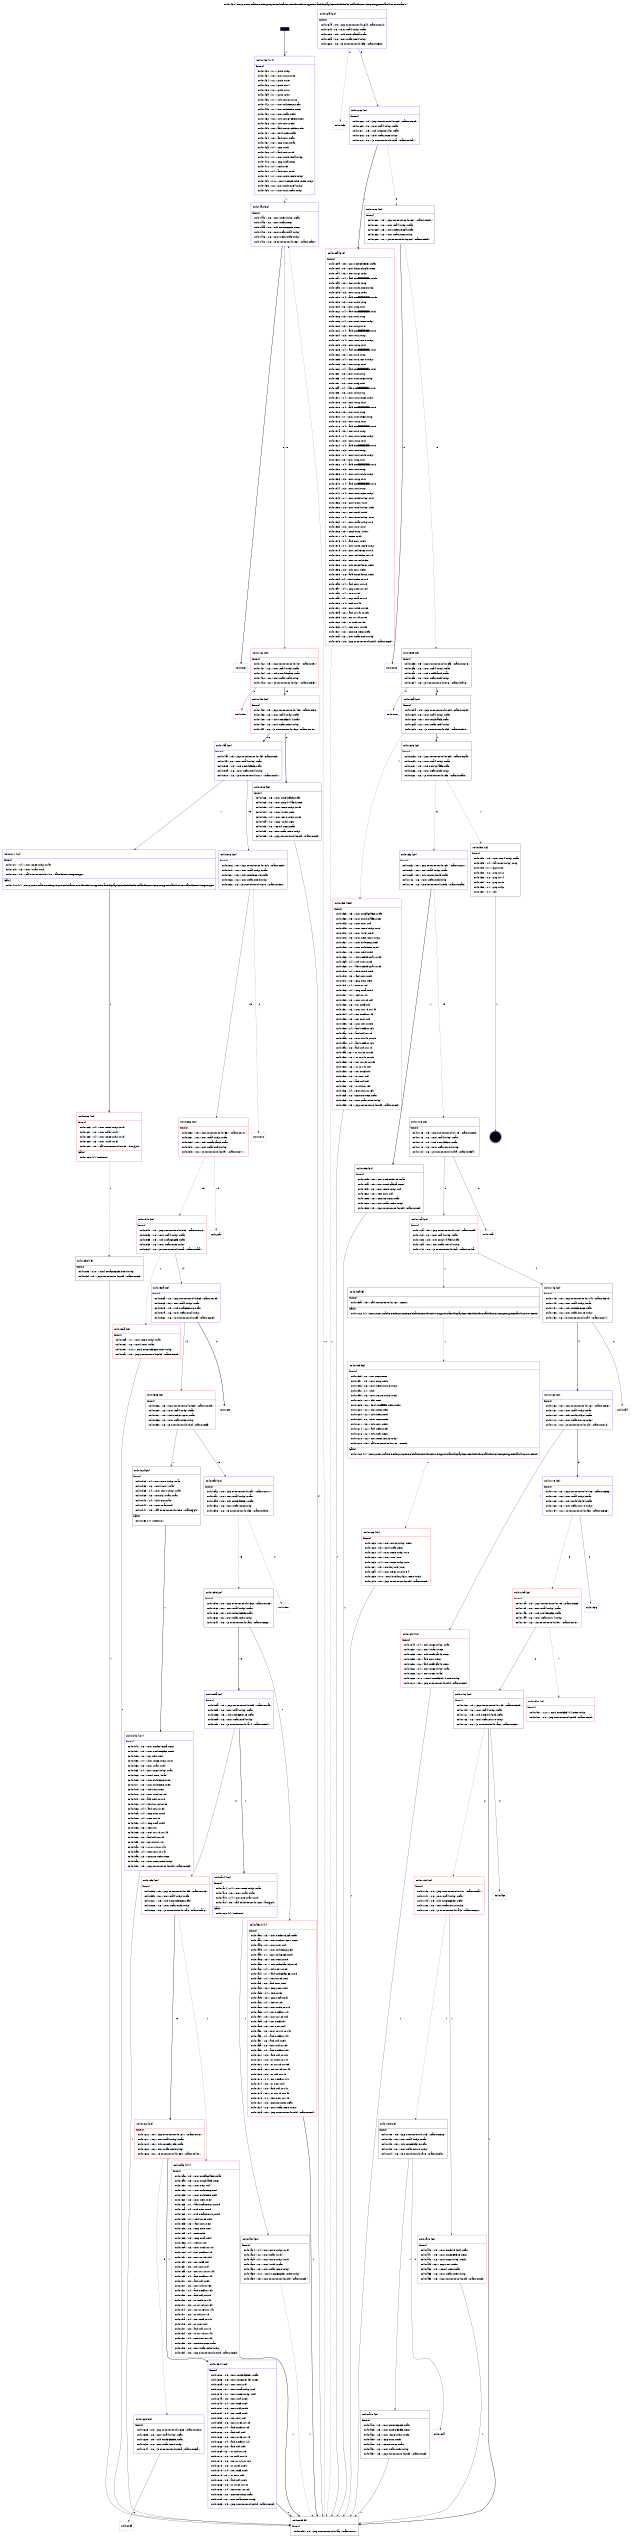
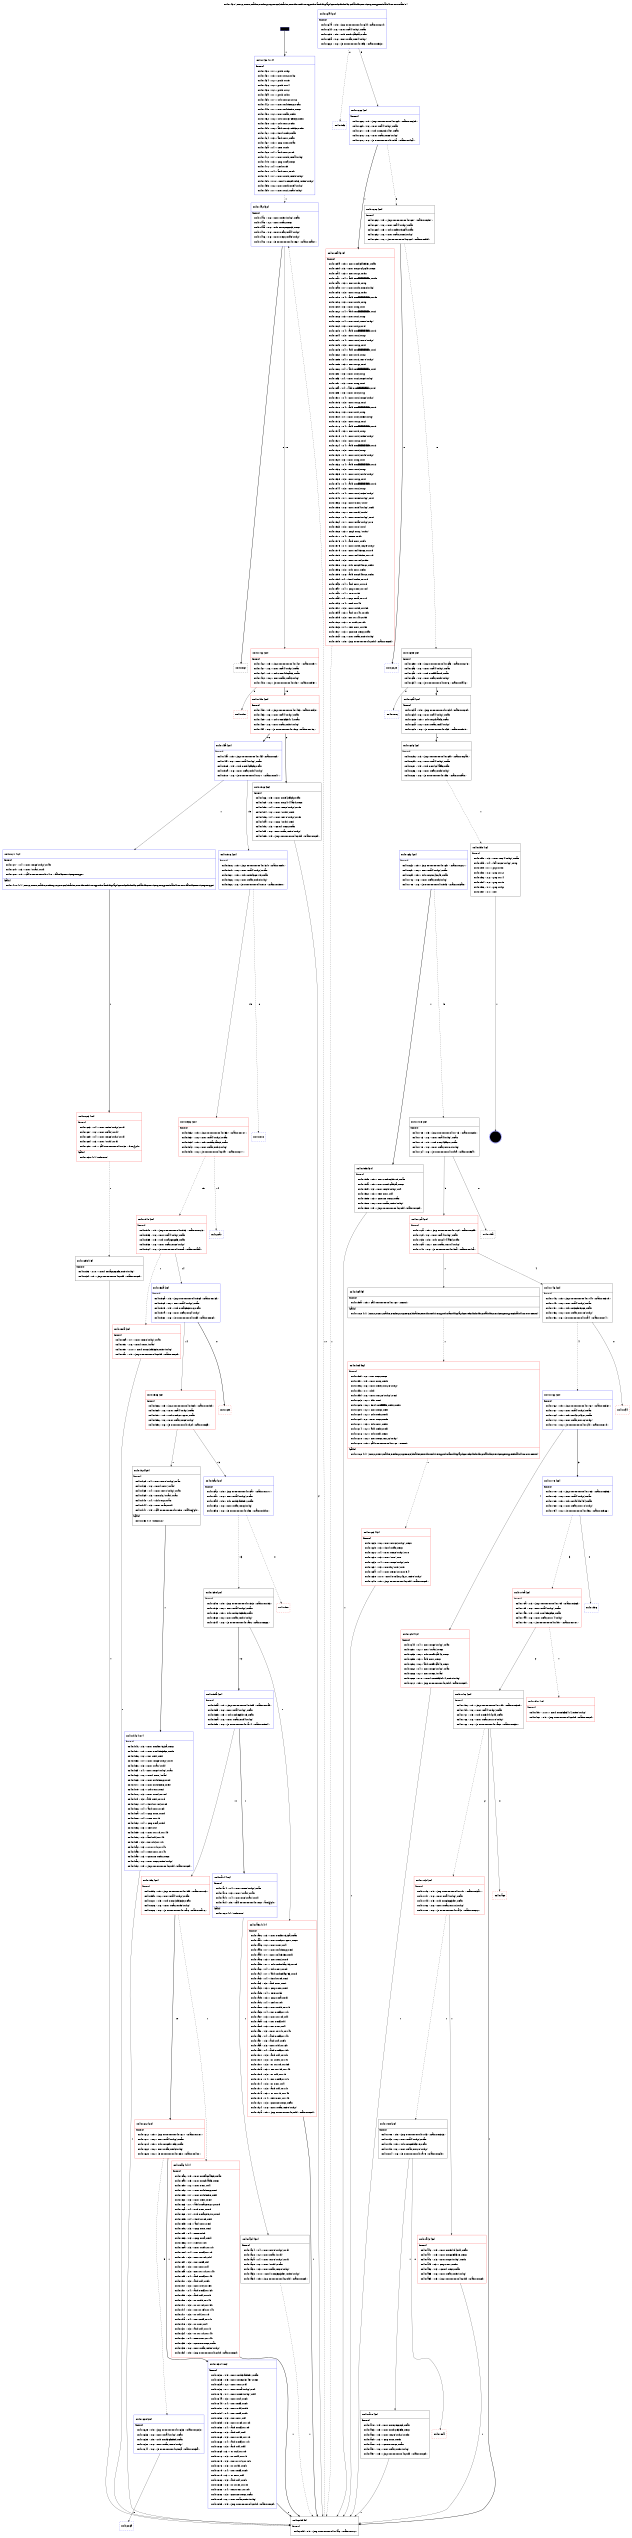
(435, 815) -> none
(367, 1004) -> none
(578, 1356) -> (578, 1356)
